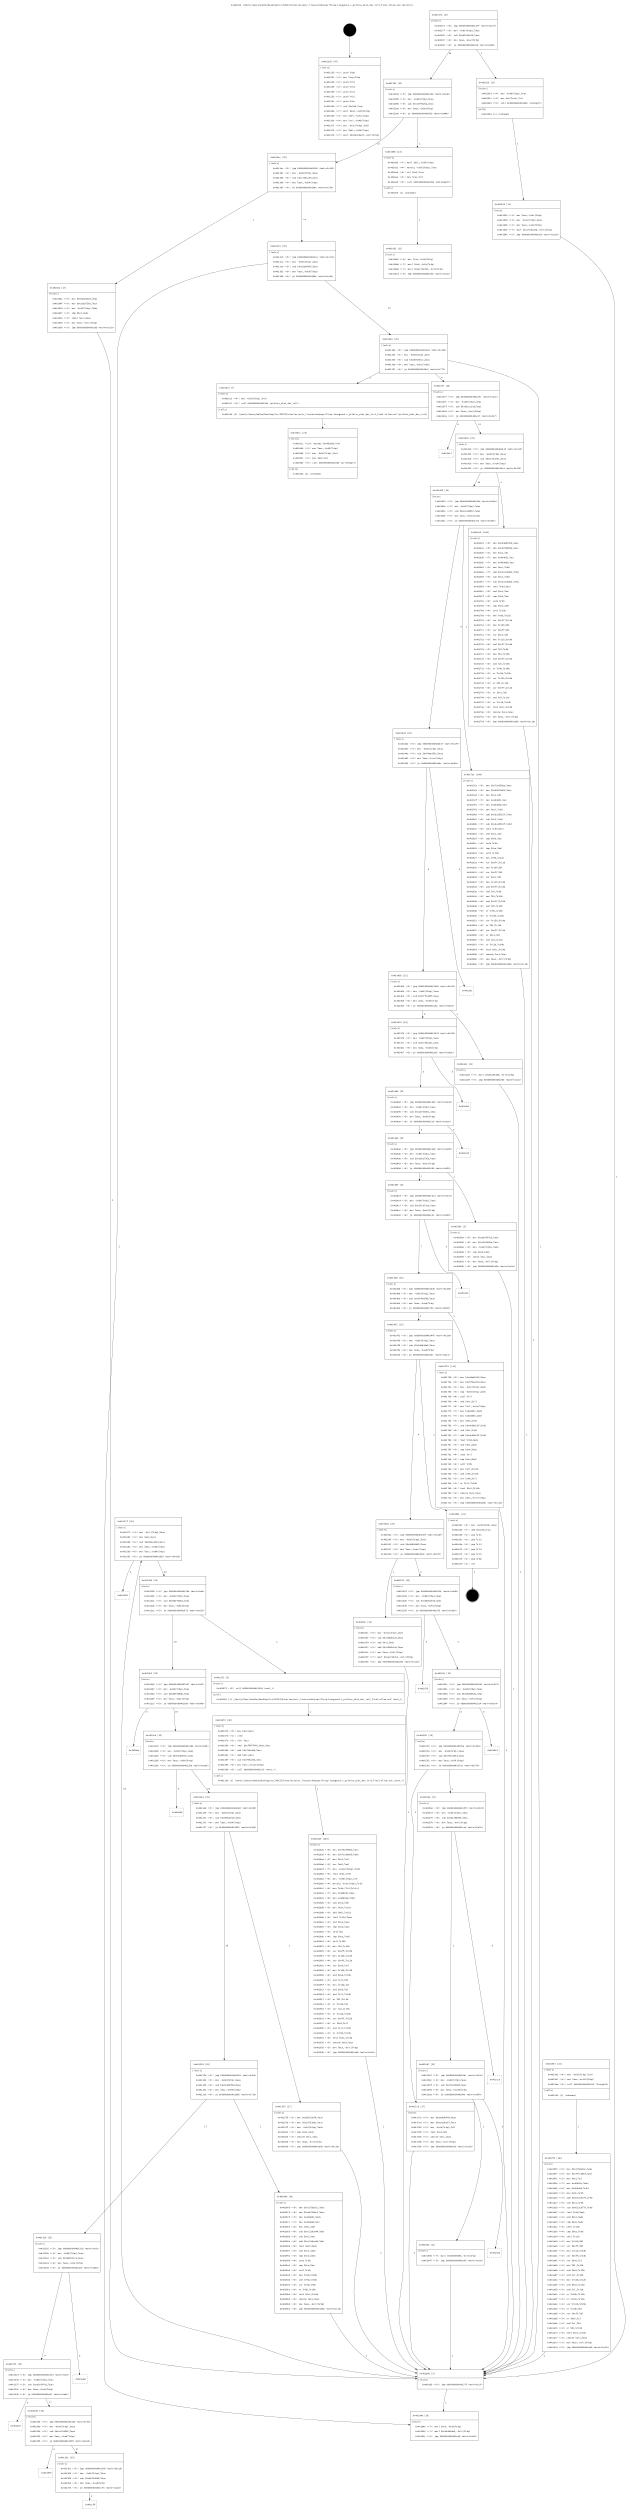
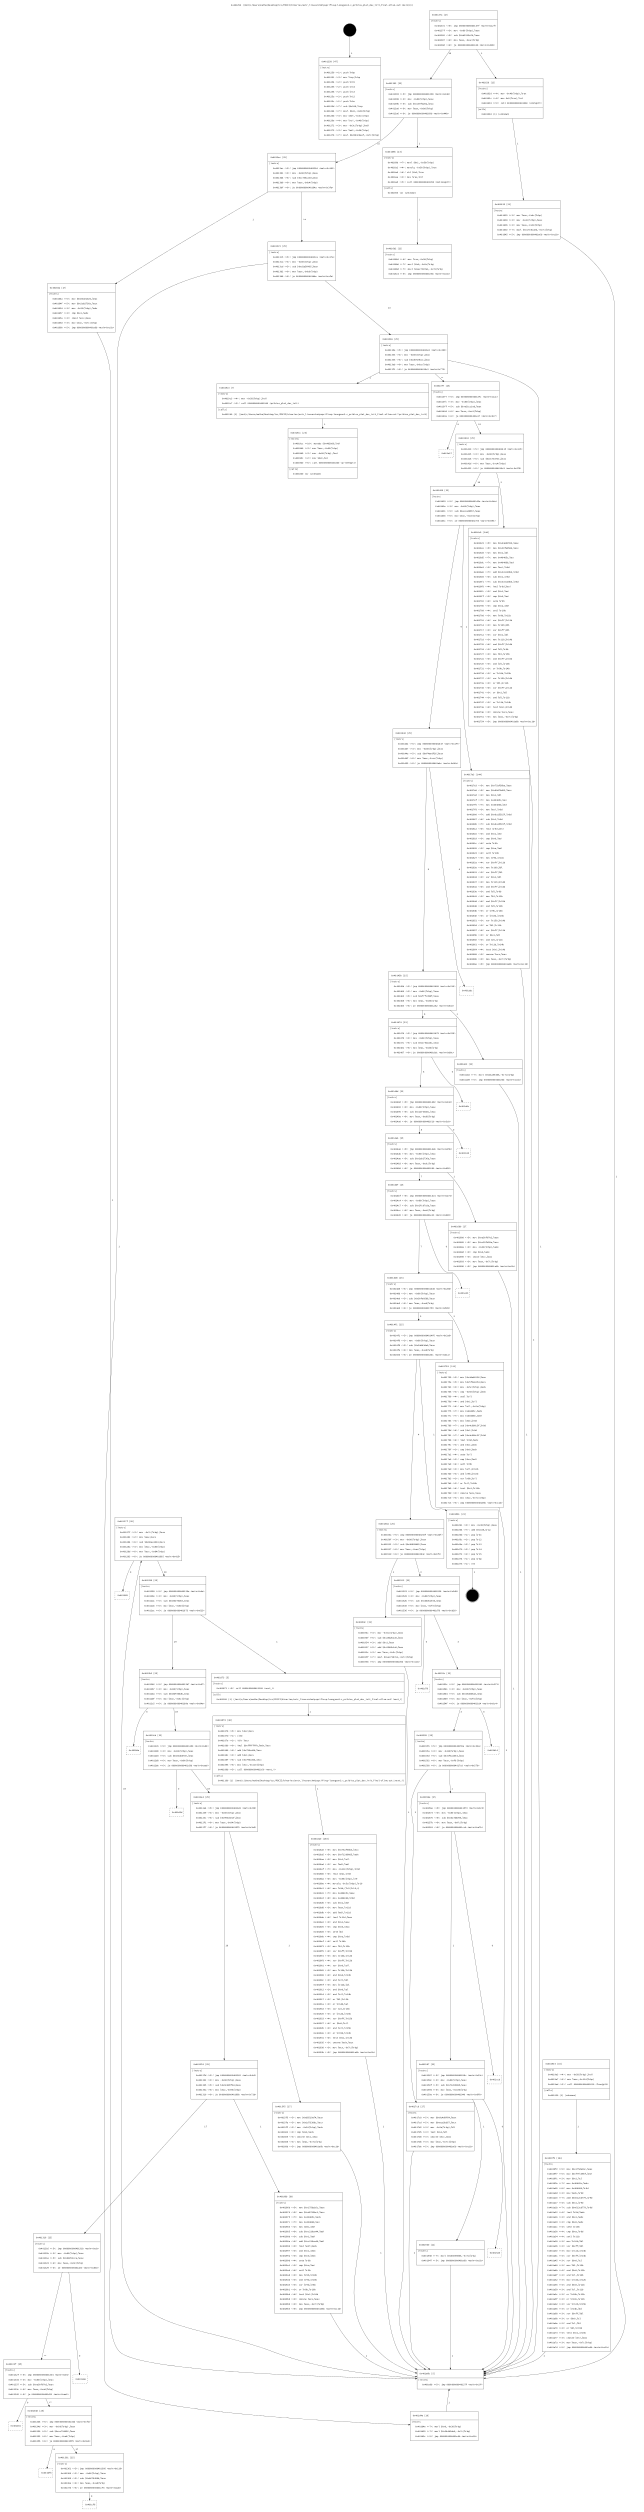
(444, 2399) -> (448, 2401)
